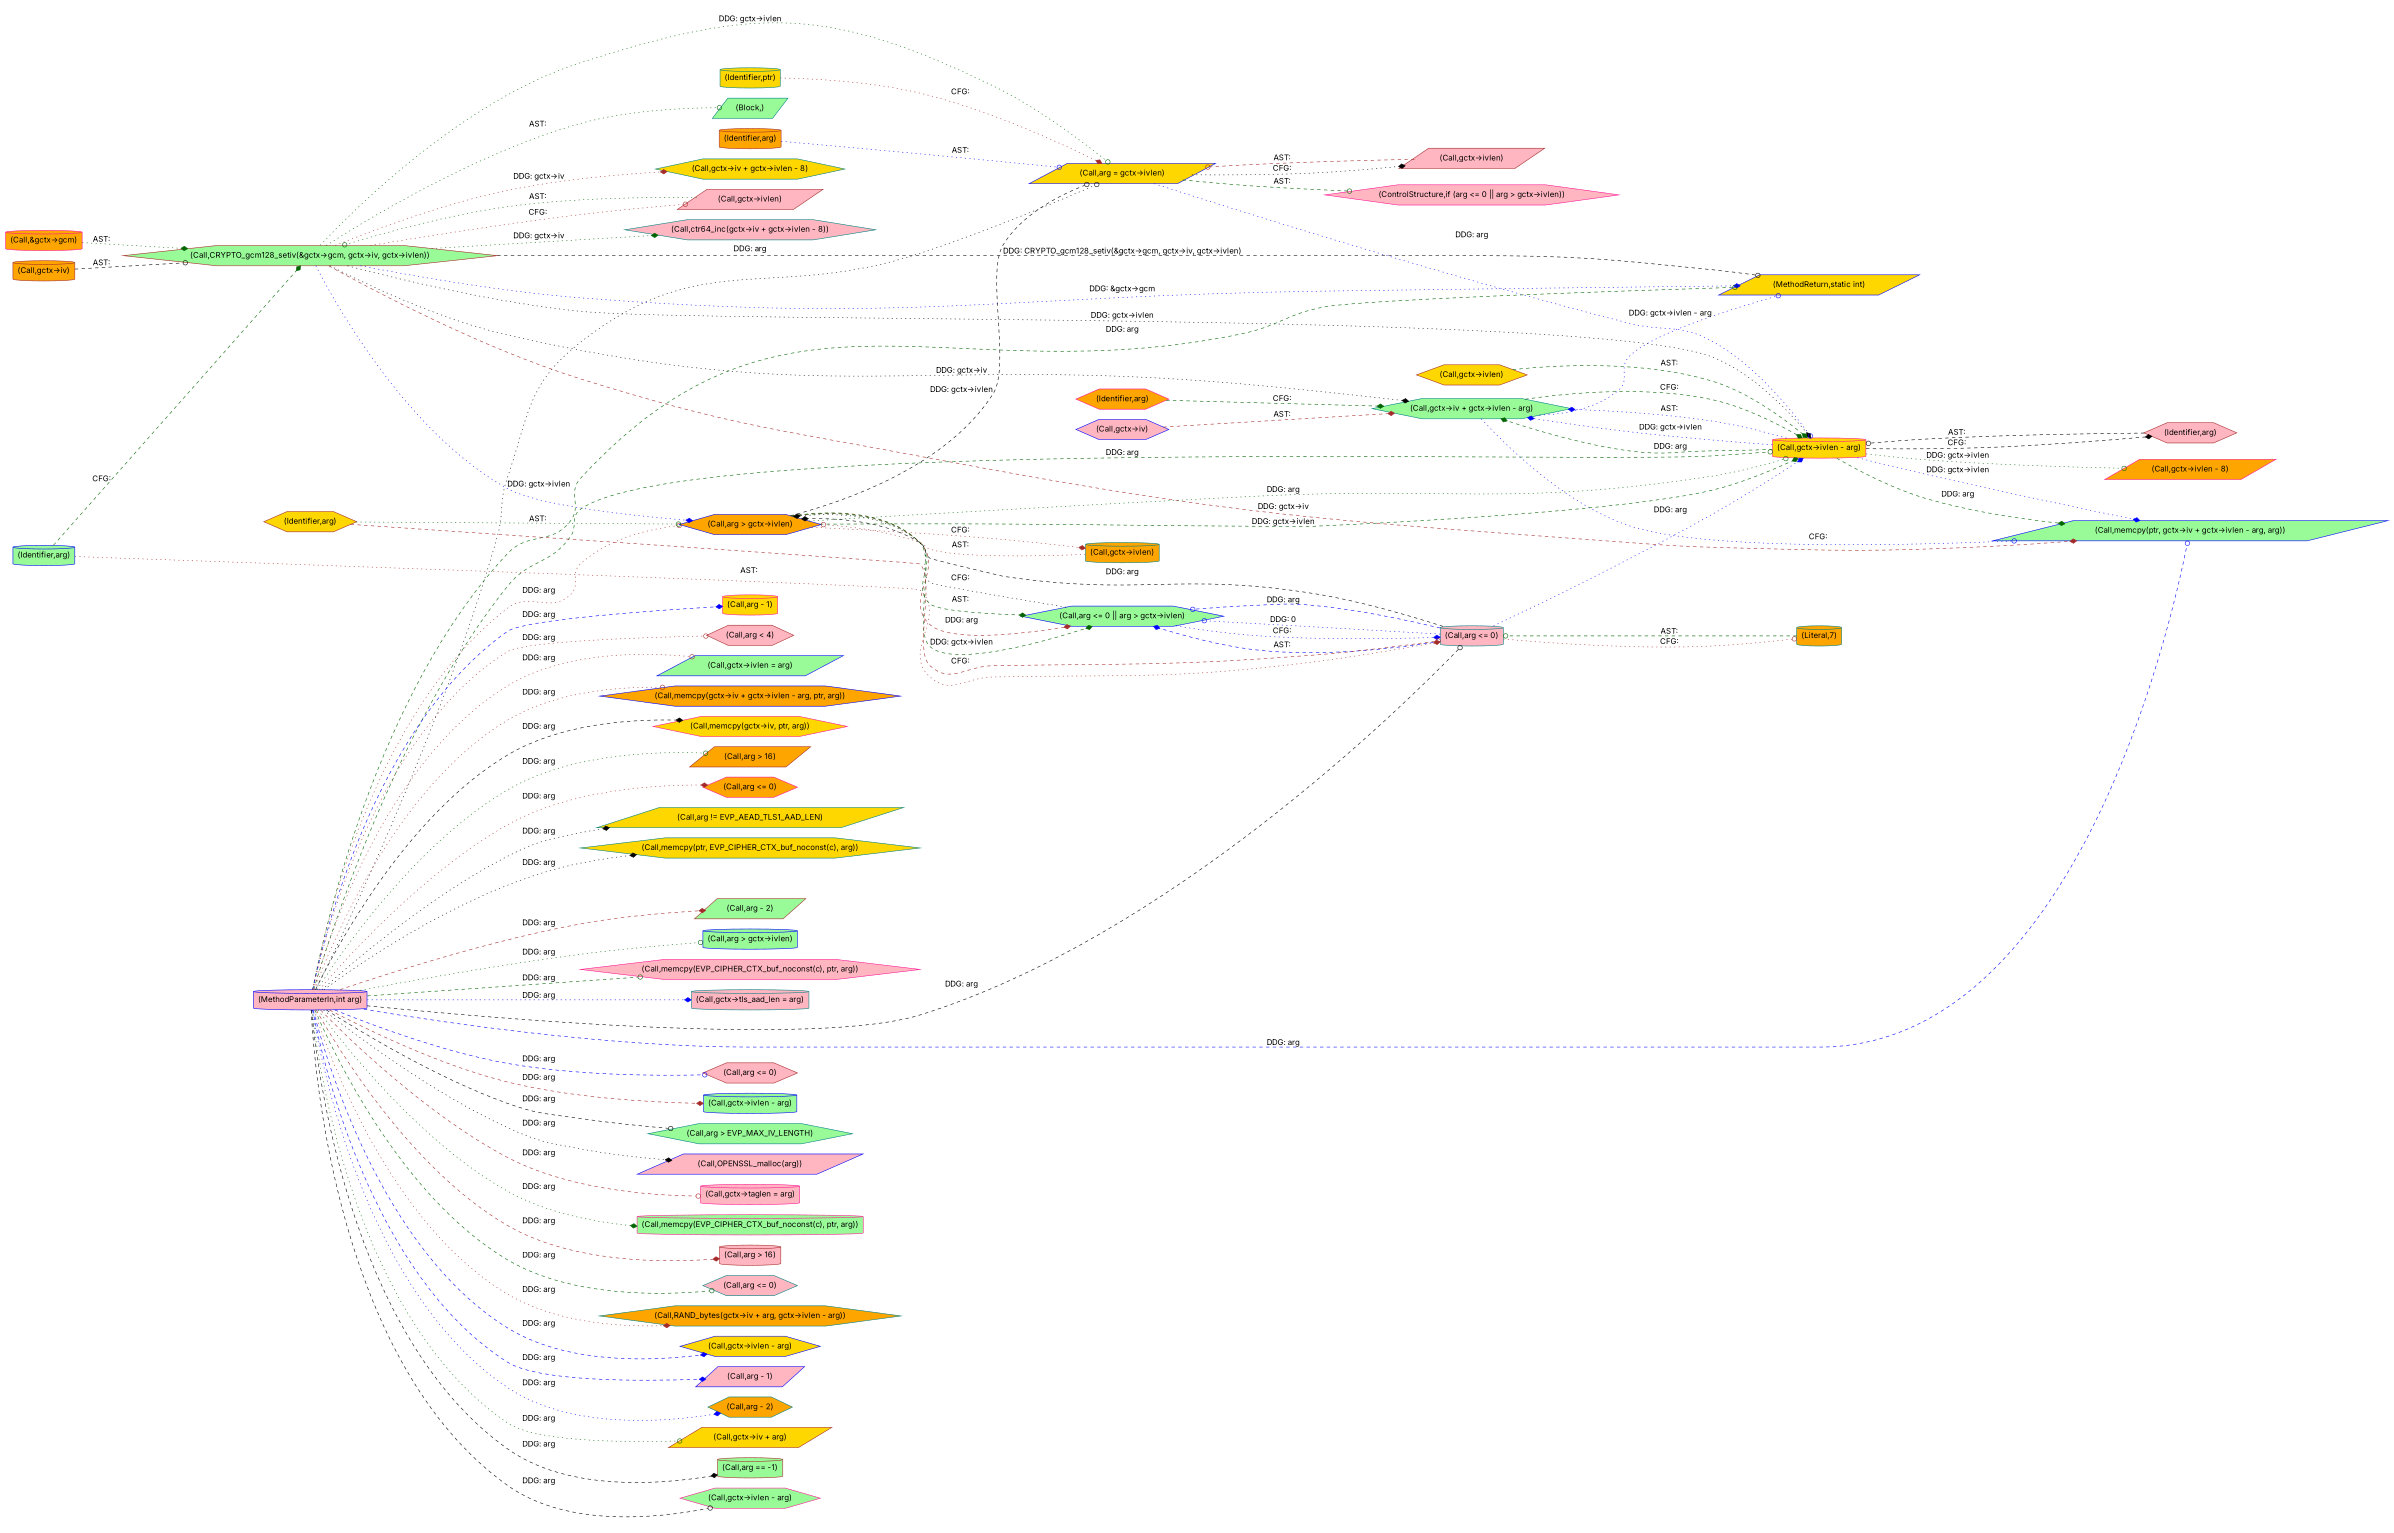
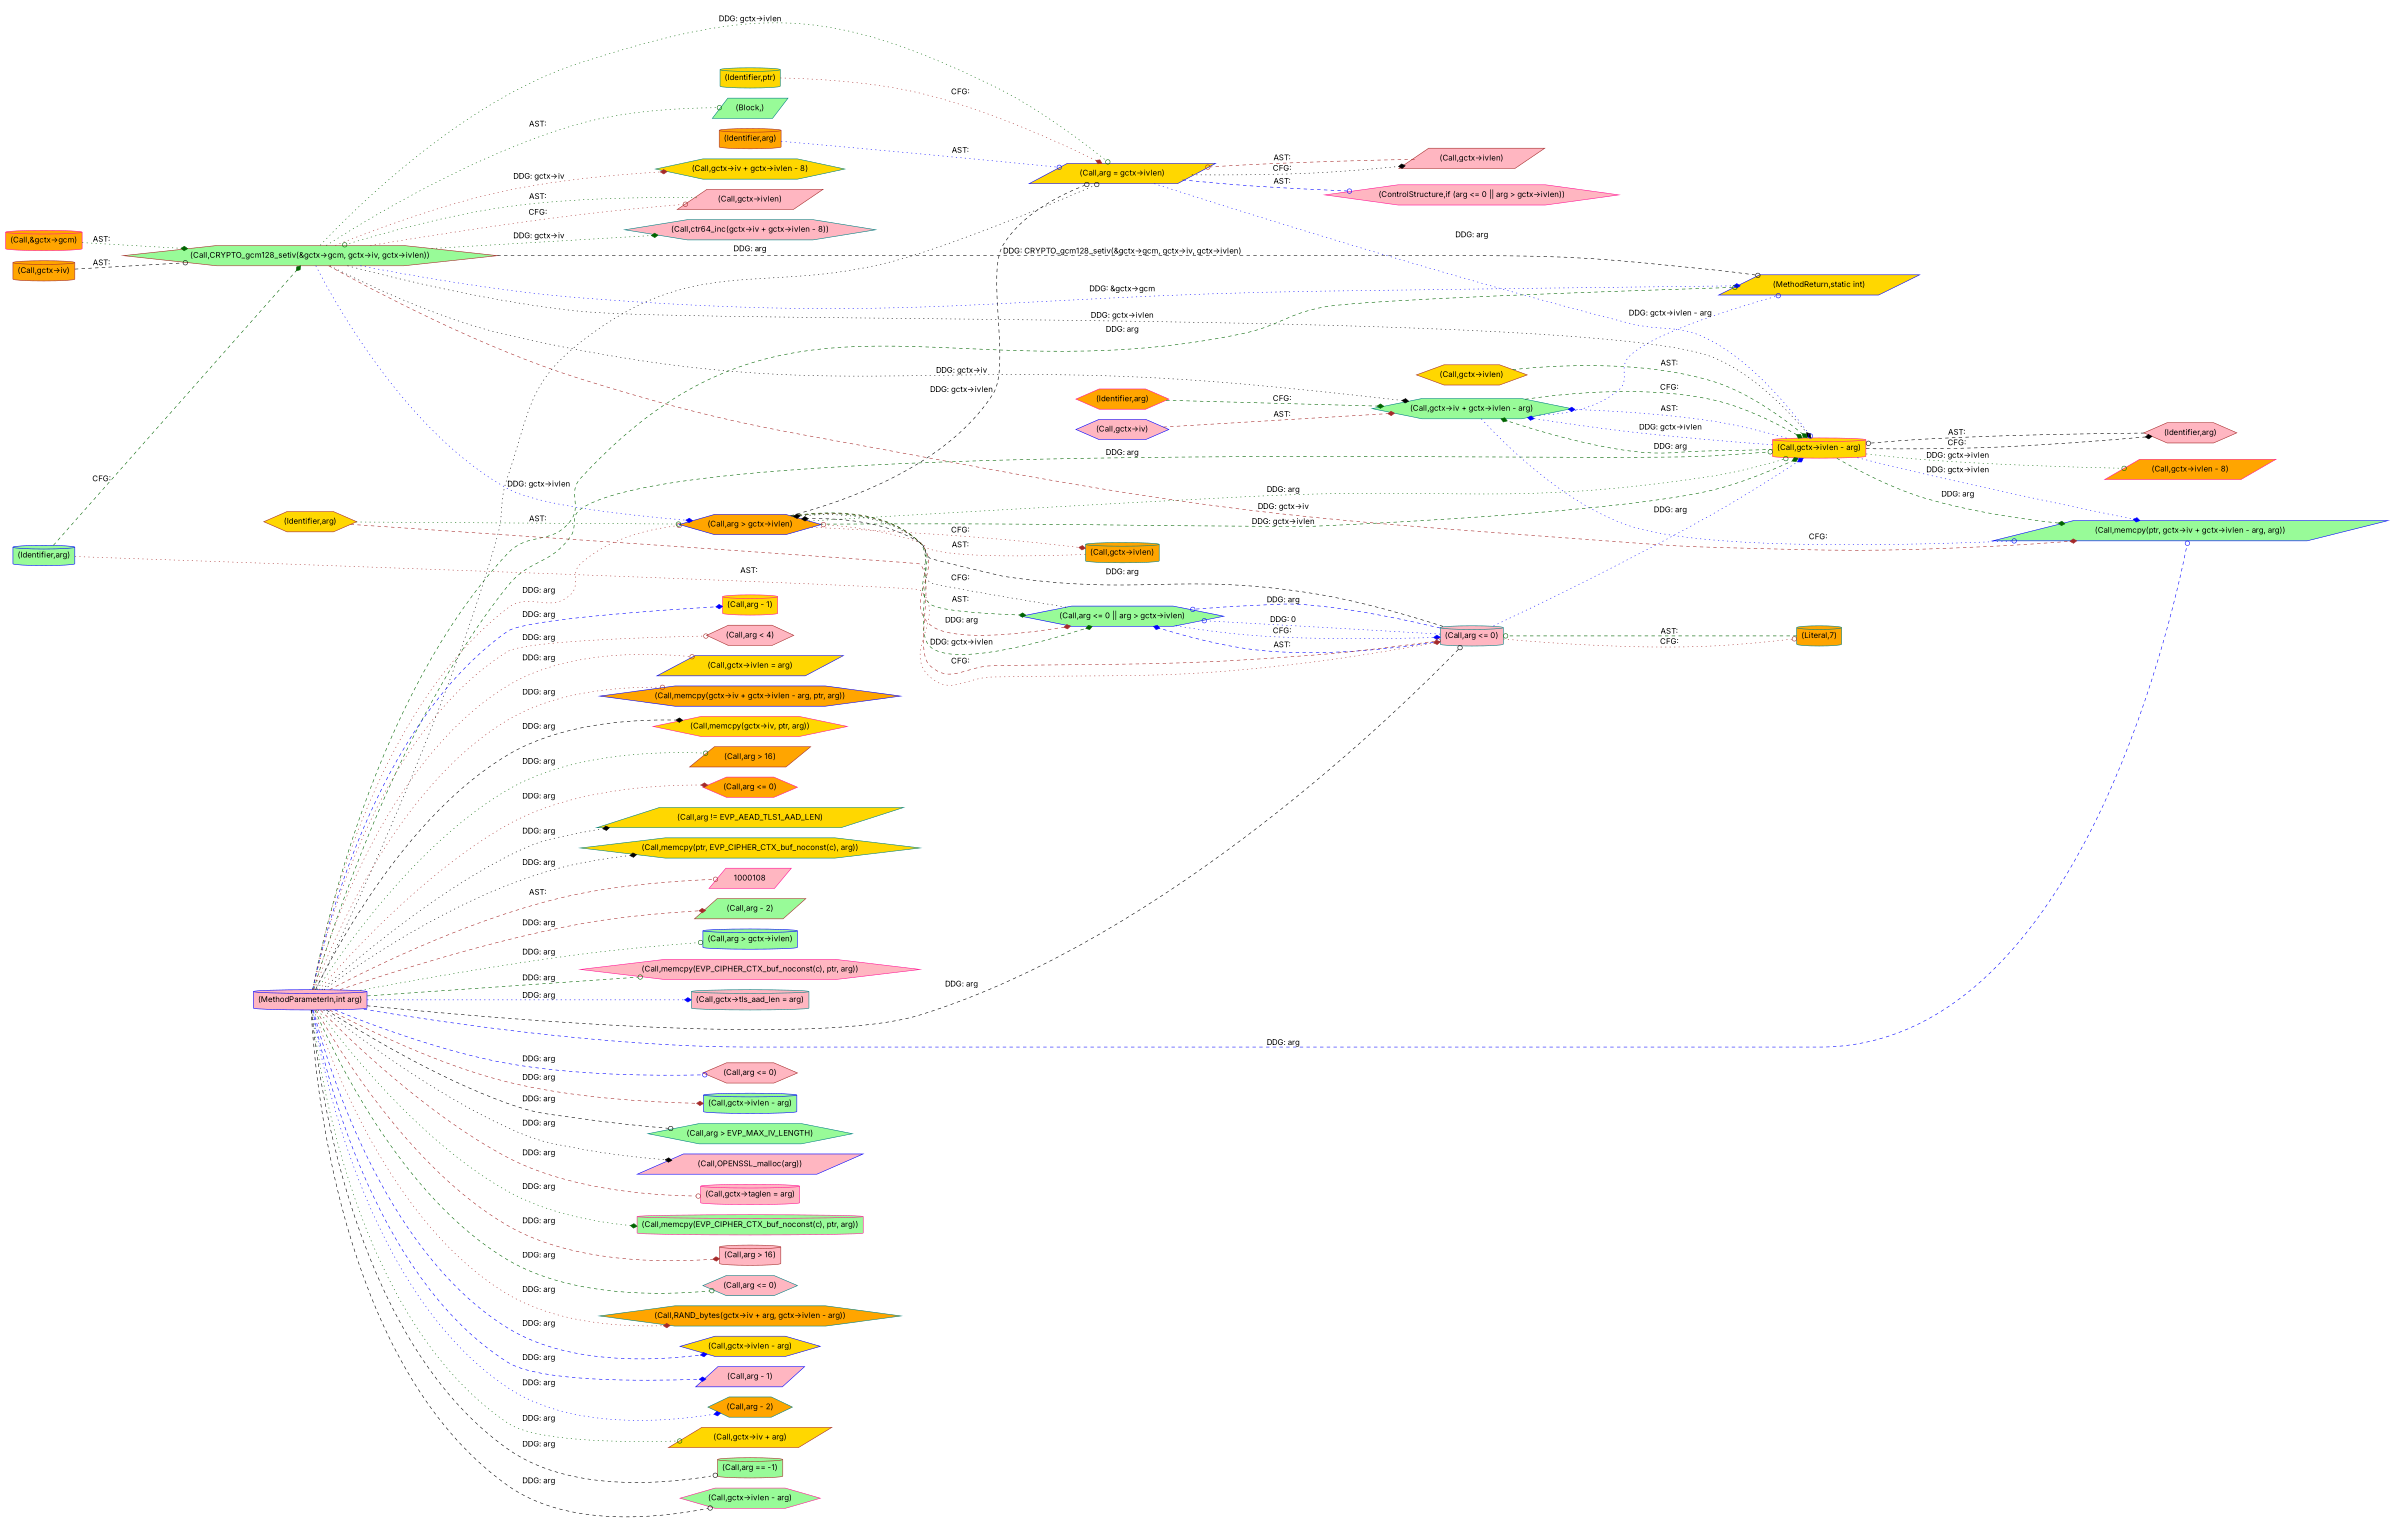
(1265, 187) -> (1265, 187)
(750, 666) -> (750, 666)
none -> (750, 878)
(413, 1344) -> (413, 1344)
